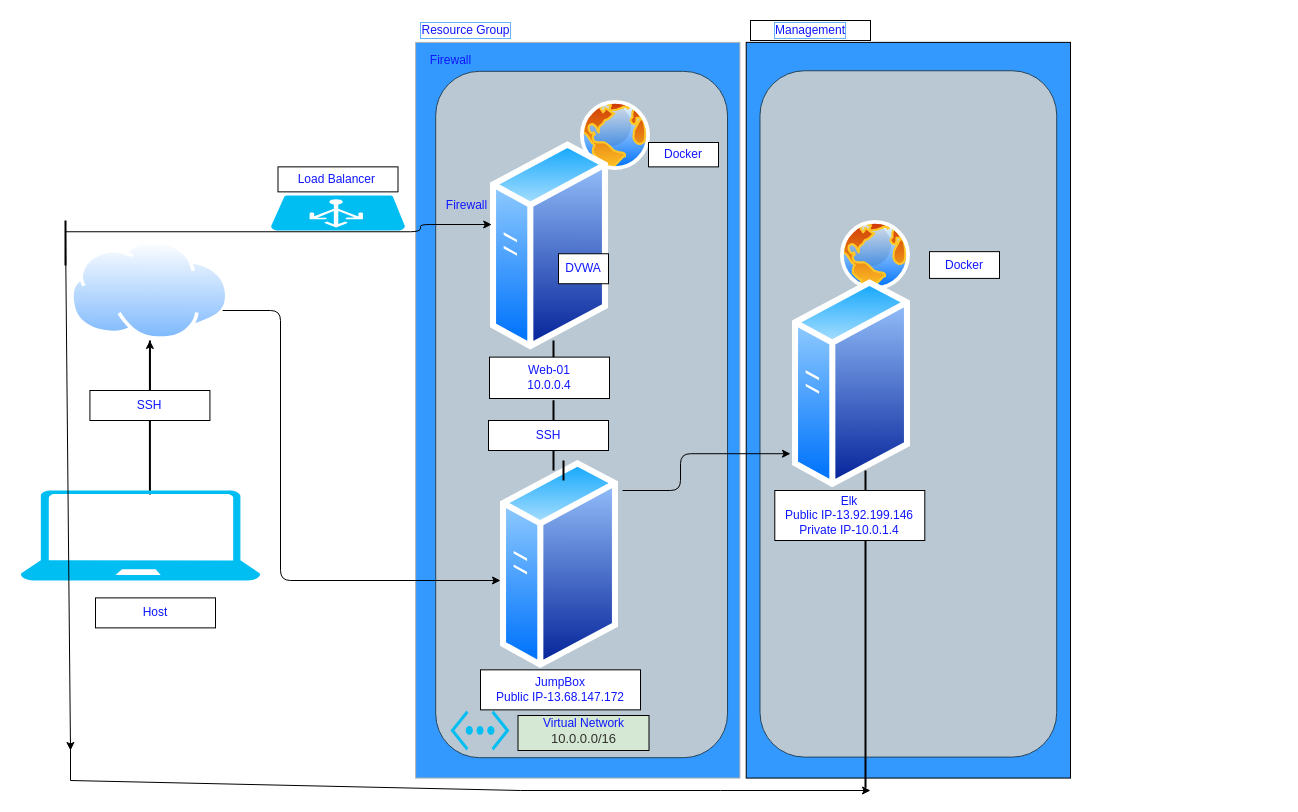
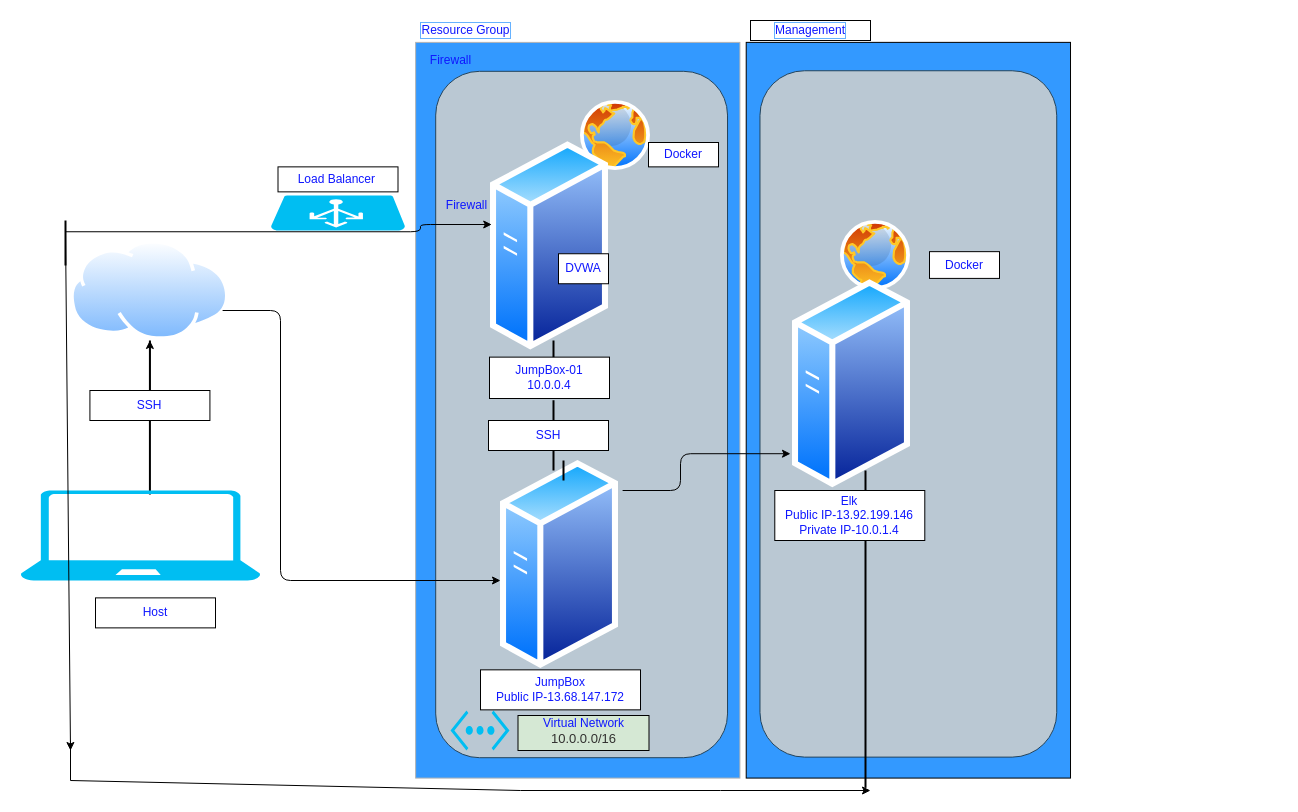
(550, 378) -> (550, 378)
